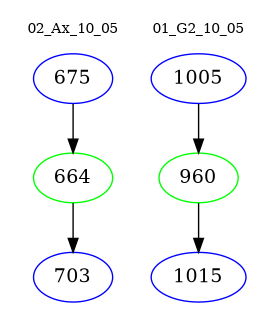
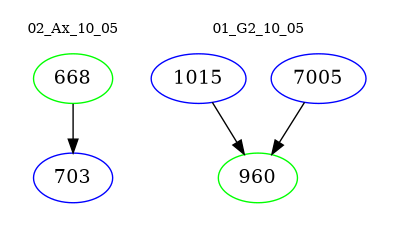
(73, 79) -> none
(199, 79) -> (319, 79)
(73, 178) -> (73, 79)
(199, 221) -> (225, 122)
